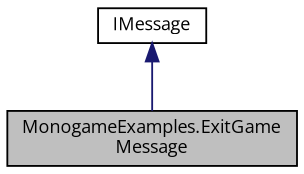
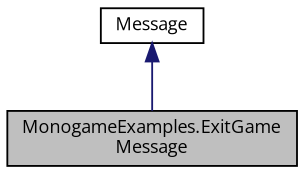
(152, 26) -> (152, 26)
